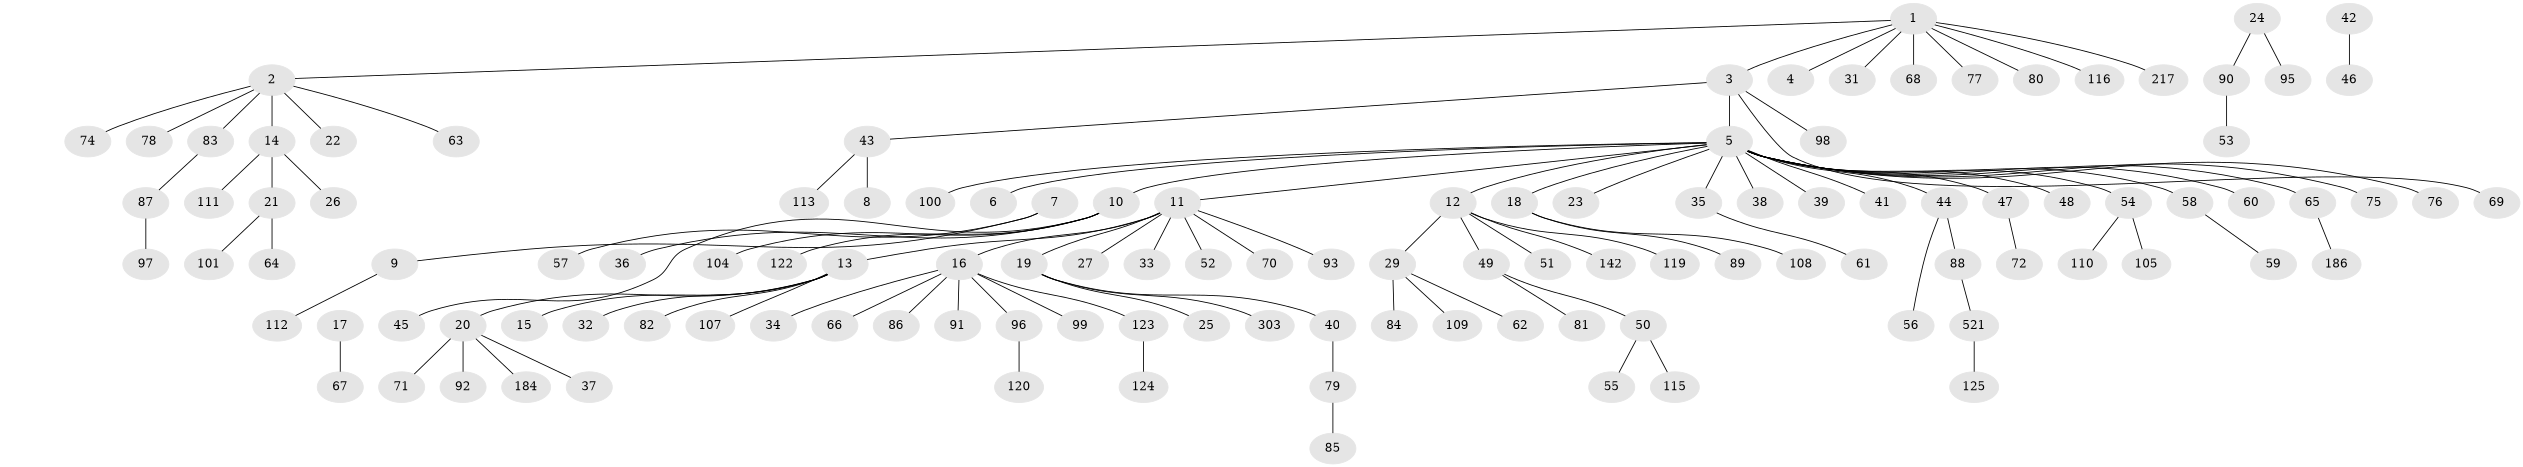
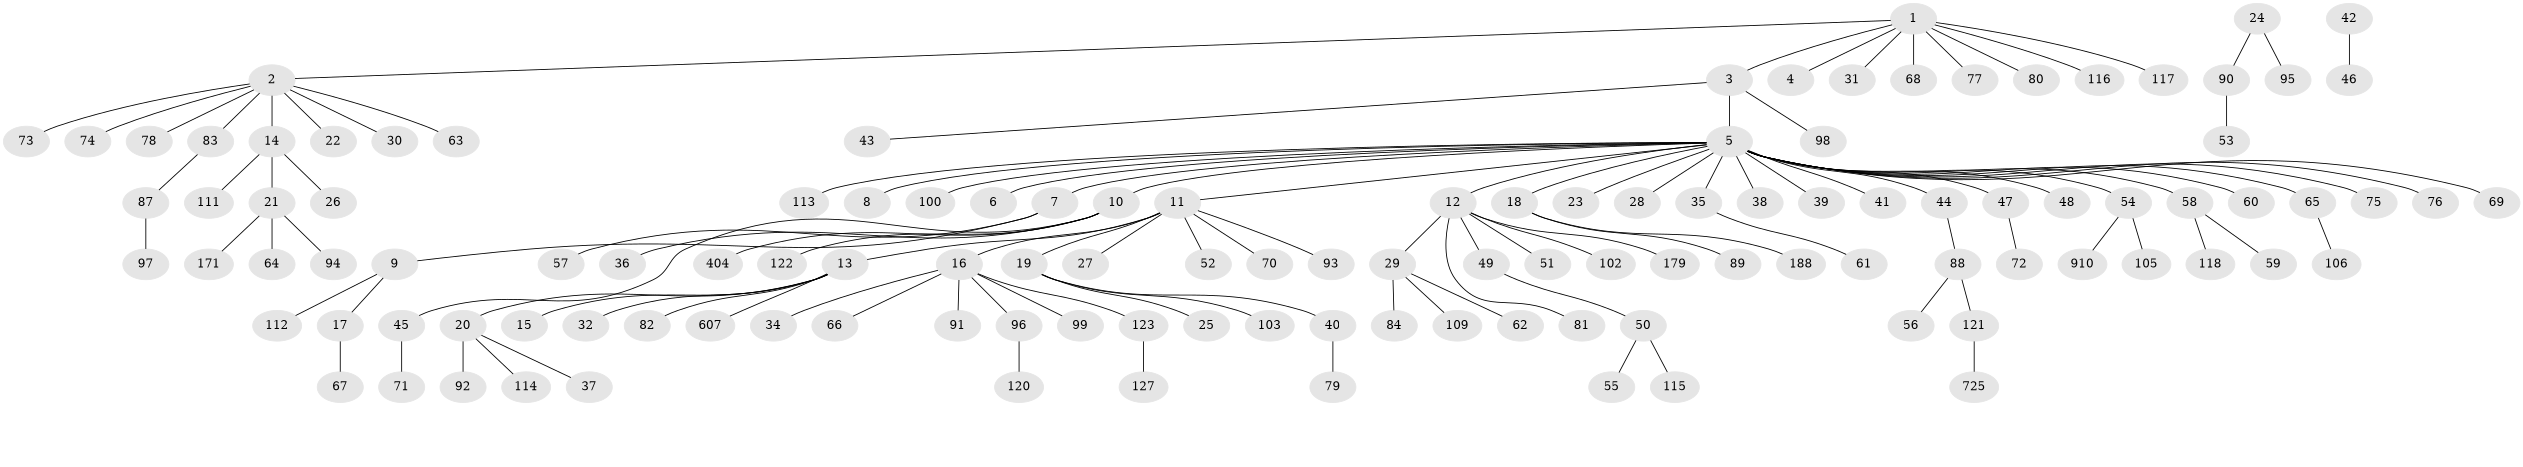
(2163, 80) -> (2163, 80)
none -> (26, 142)
none -> (395, 142)
none -> (1388, 155)
(836, 172) -> (1263, 151)
(867, 172) -> (1294, 151)
(2113, 184) -> (2280, 161)
none -> (1637, 203)
(1923, 263) -> (1935, 295)
(209, 264) -> (209, 264)
none -> (333, 264)
(718, 264) -> (718, 264)
(1147, 264) -> none
(1611, 264) -> (1611, 264)
(1675, 264) -> (1675, 264)
(1801, 264) -> (1801, 264)
(2082, 264) -> (2082, 264)
none -> (2210, 264)
(2337, 264) -> (2337, 264)
none -> (368, 295)
(1534, 295) -> (1476, 297)
(710, 326) -> (710, 326)
(896, 326) -> none
(1270, 326) -> (1270, 326)
(1974, 326) -> (1974, 326)
(432, 356) -> (402, 357)
(526, 387) -> (526, 387)
(1144, 387) -> (1144, 387)
(1974, 387) -> (1974, 387)
(1333, 449) -> none
